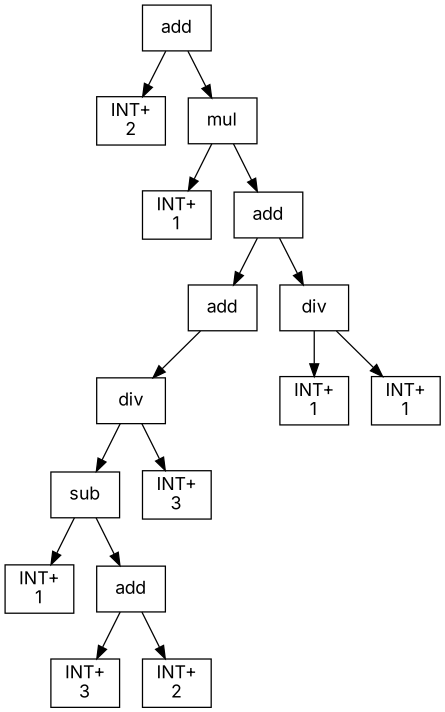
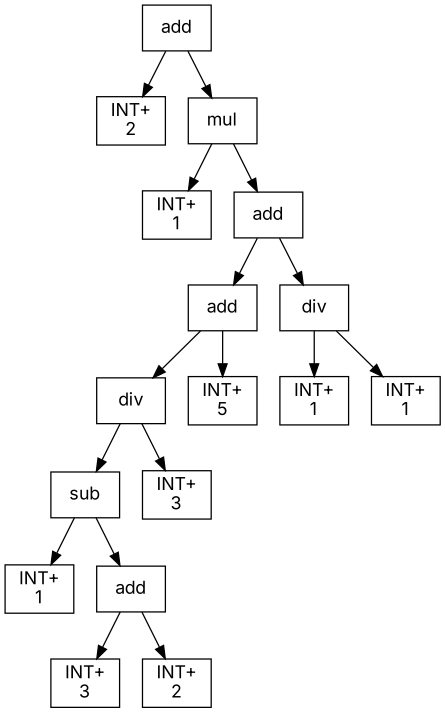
none -> (223, 401)
